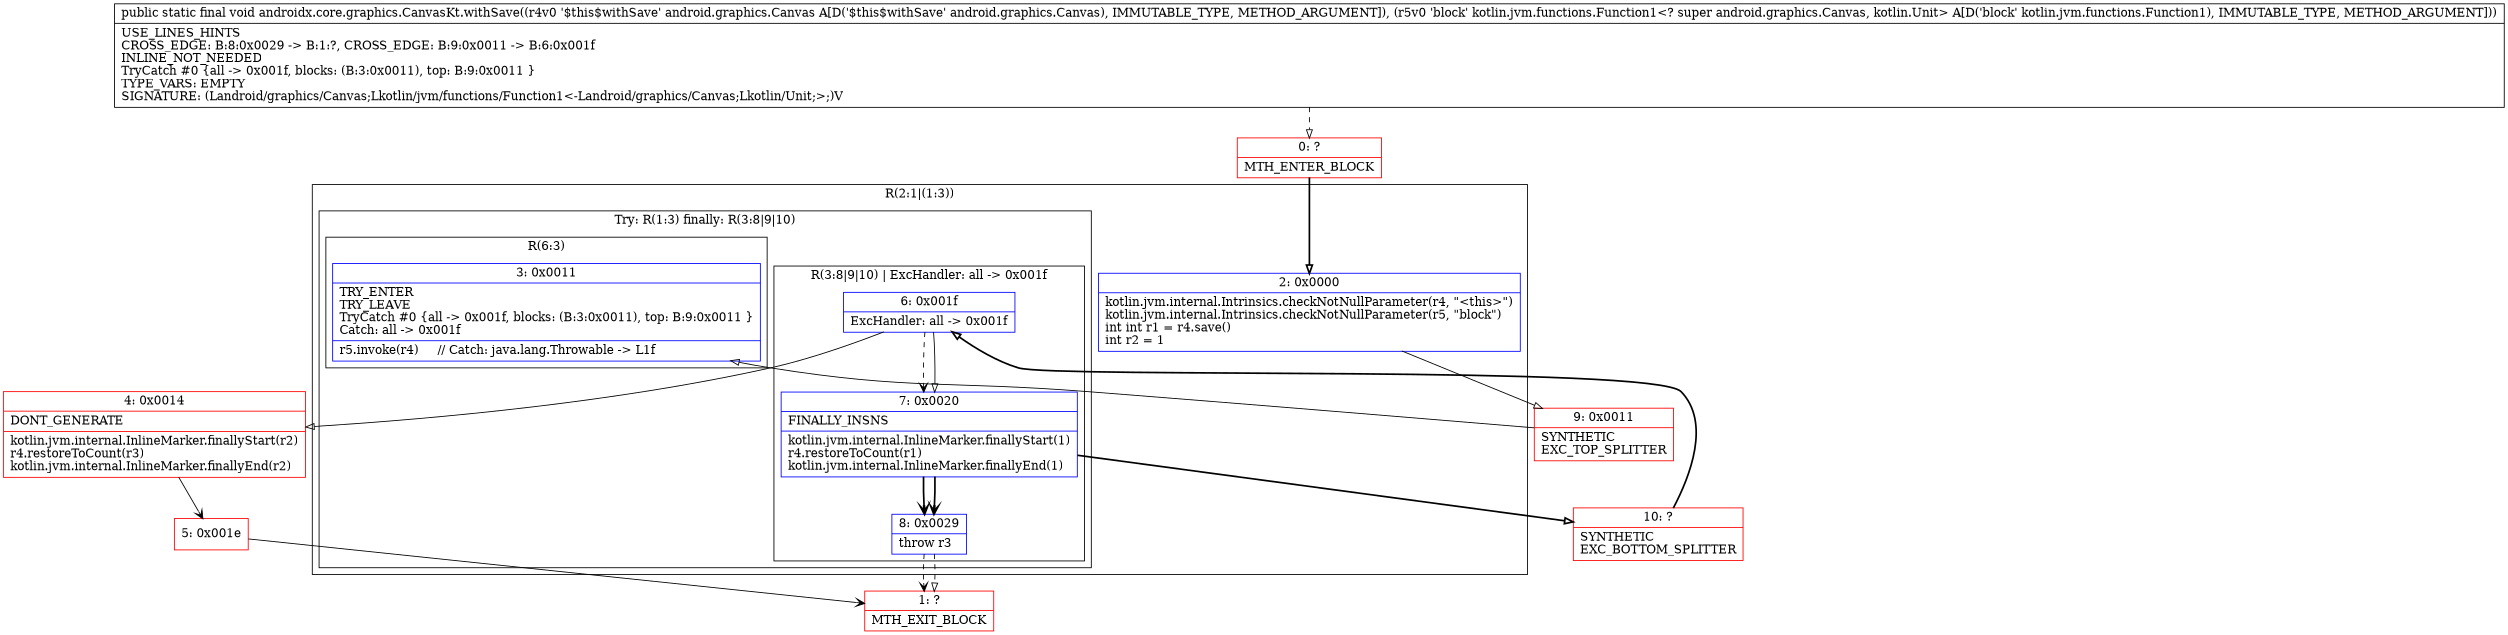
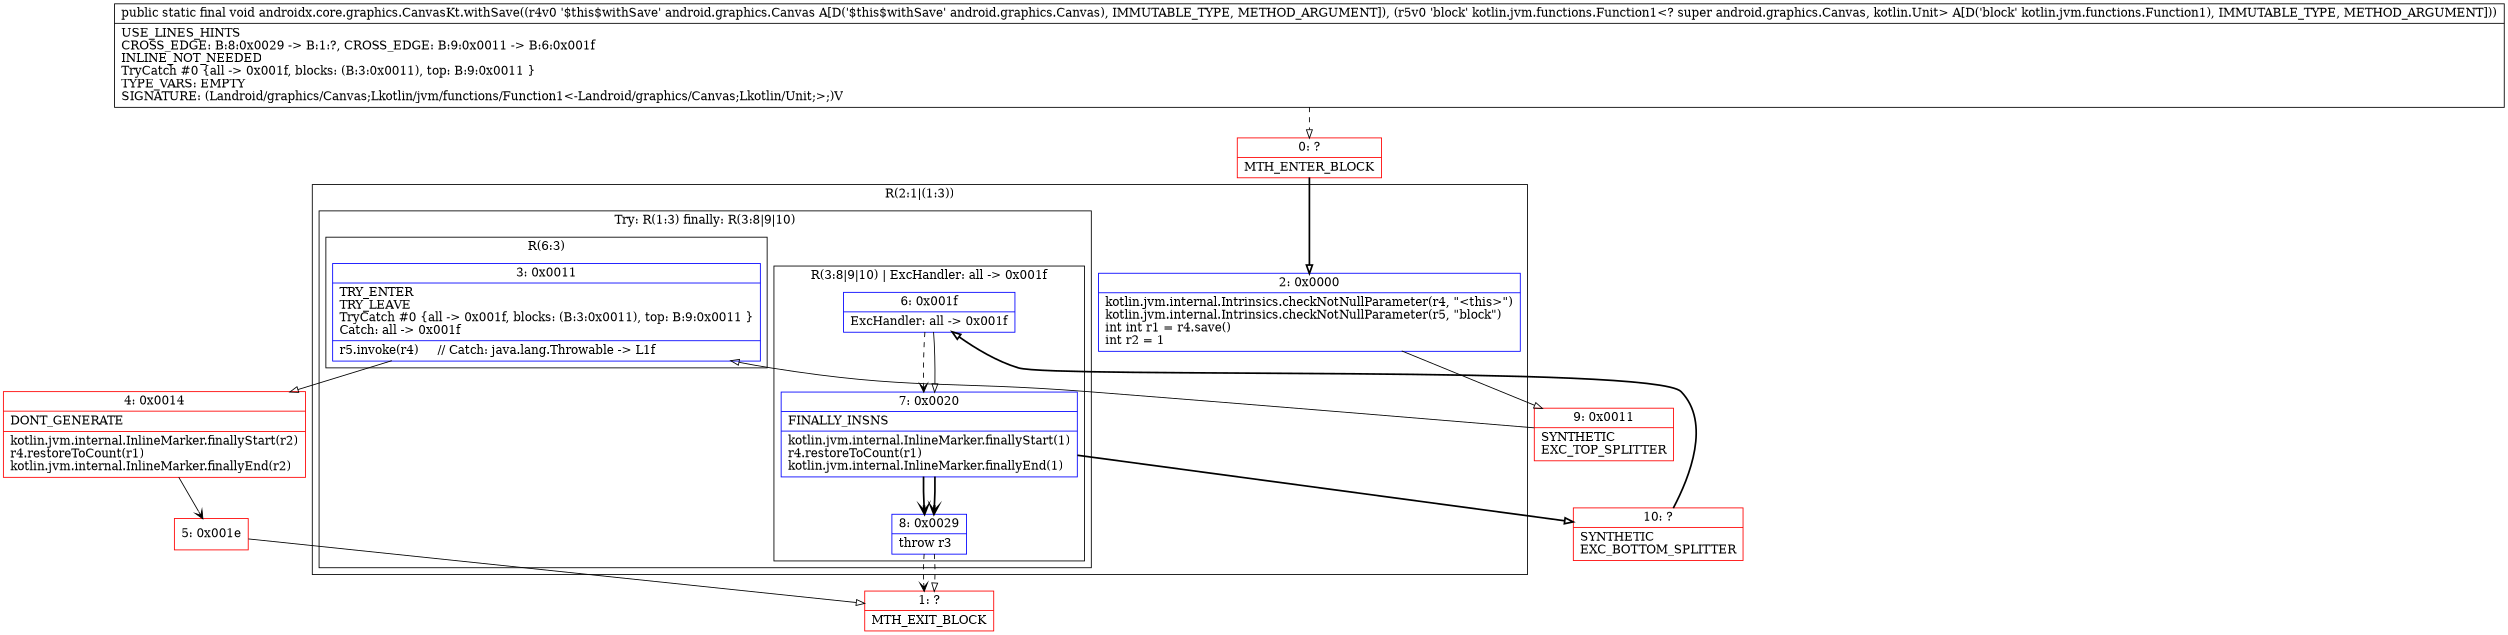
(602, 398) -> (345, 375)
(77, 454) -> (77, 454)
(461, 561) -> (461, 561)
